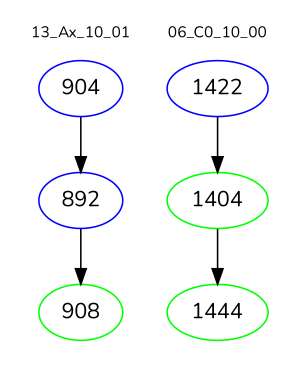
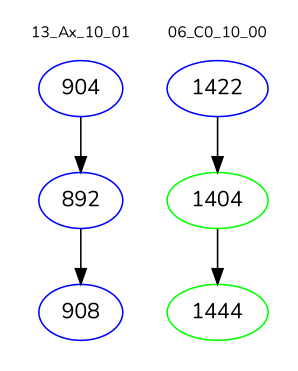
(81, 312) -> (81, 312)
